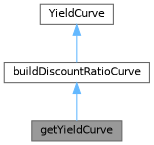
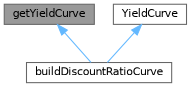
(77, 107) -> (78, 48)
